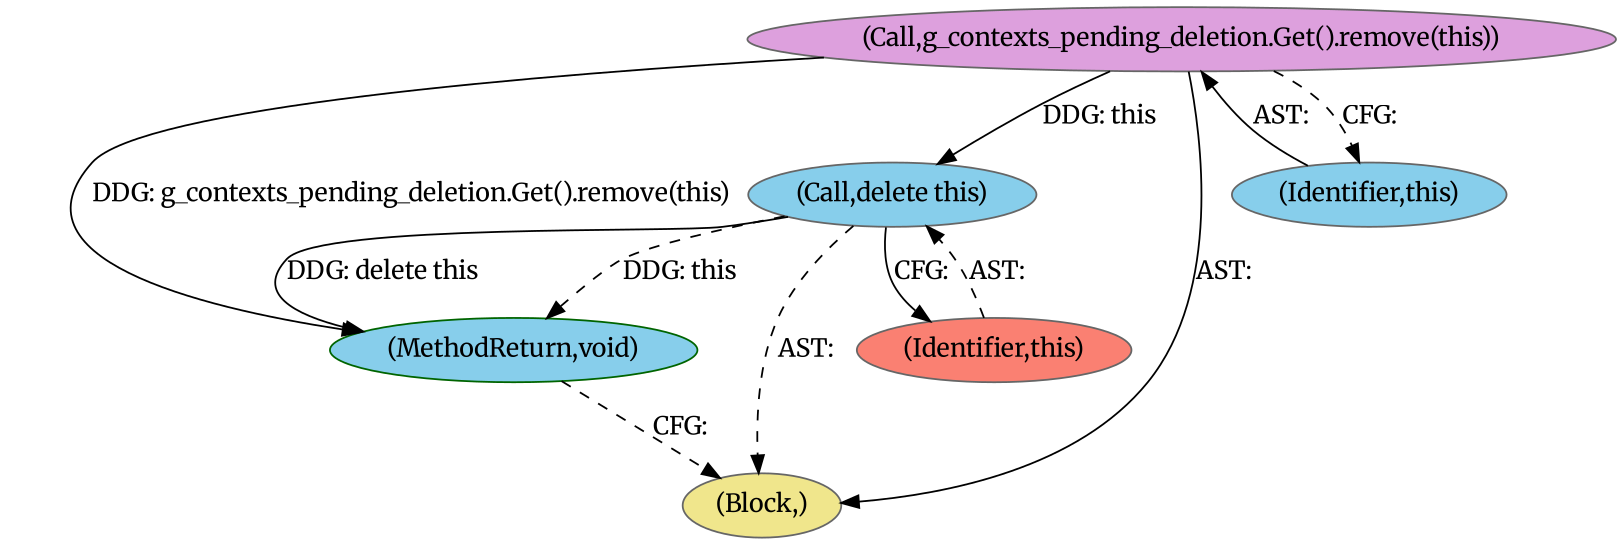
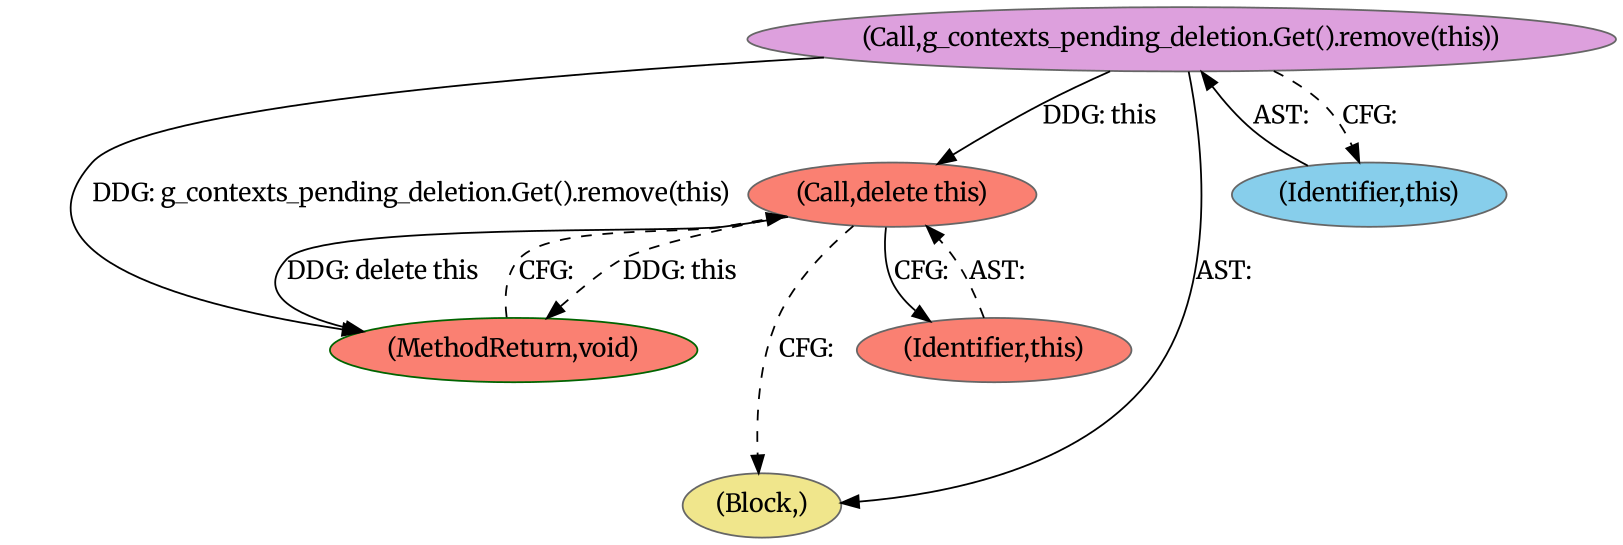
(892, 195) -> (892, 195)
(514, 350) -> (514, 350)
(809, 350) -> (809, 350)
(633, 425) -> (548, 244)
